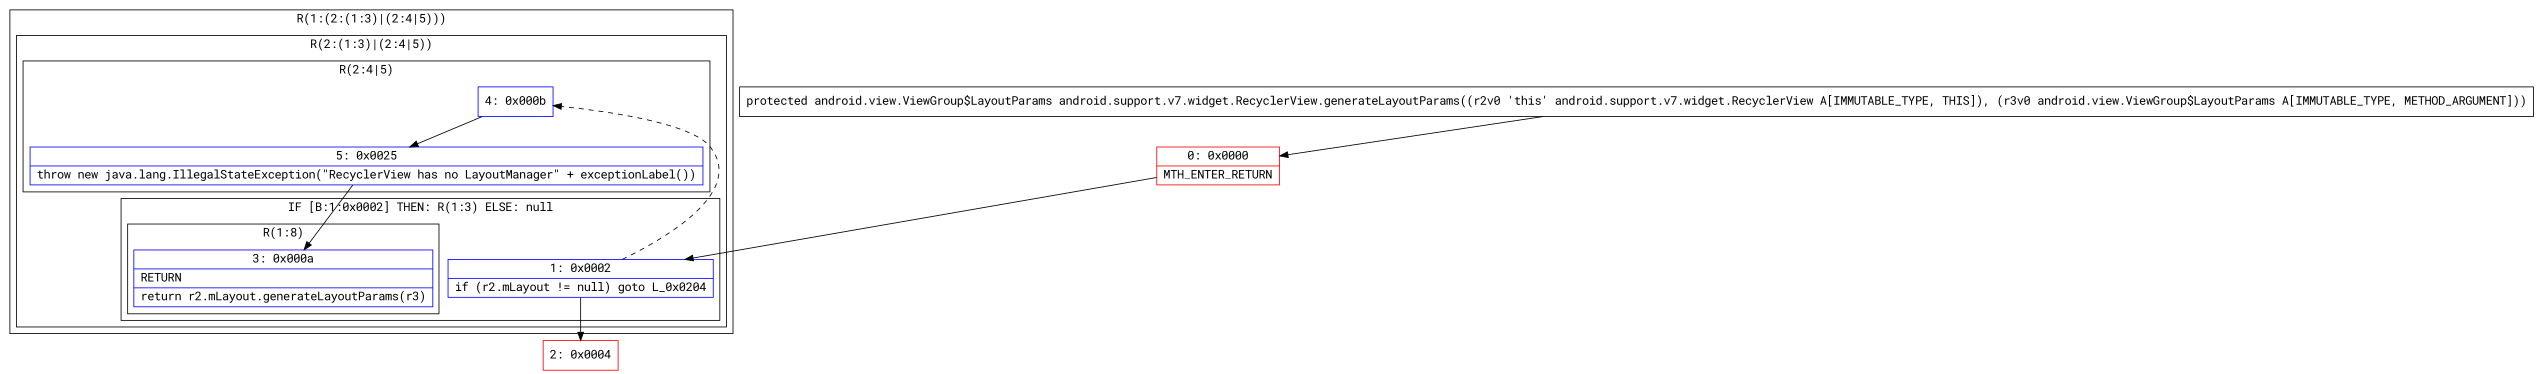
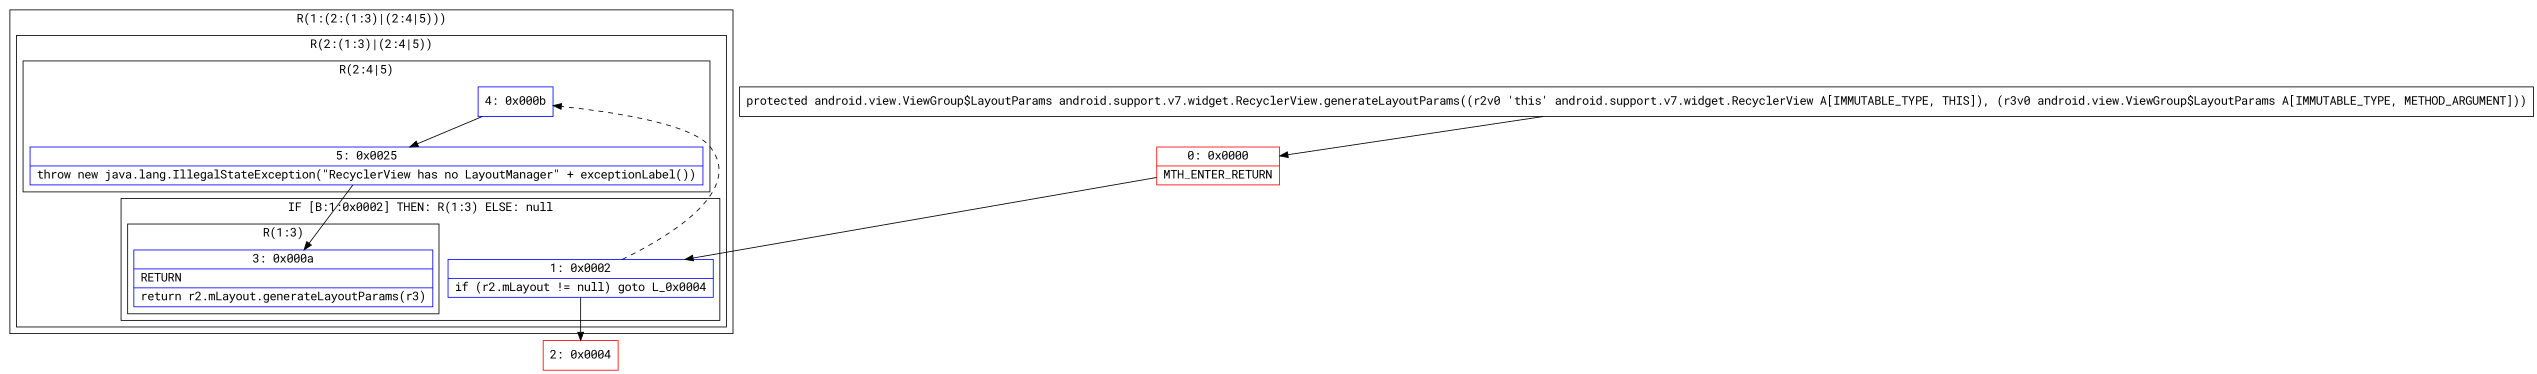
(283, 233) -> (283, 233)
(581, 287) -> (581, 287)
